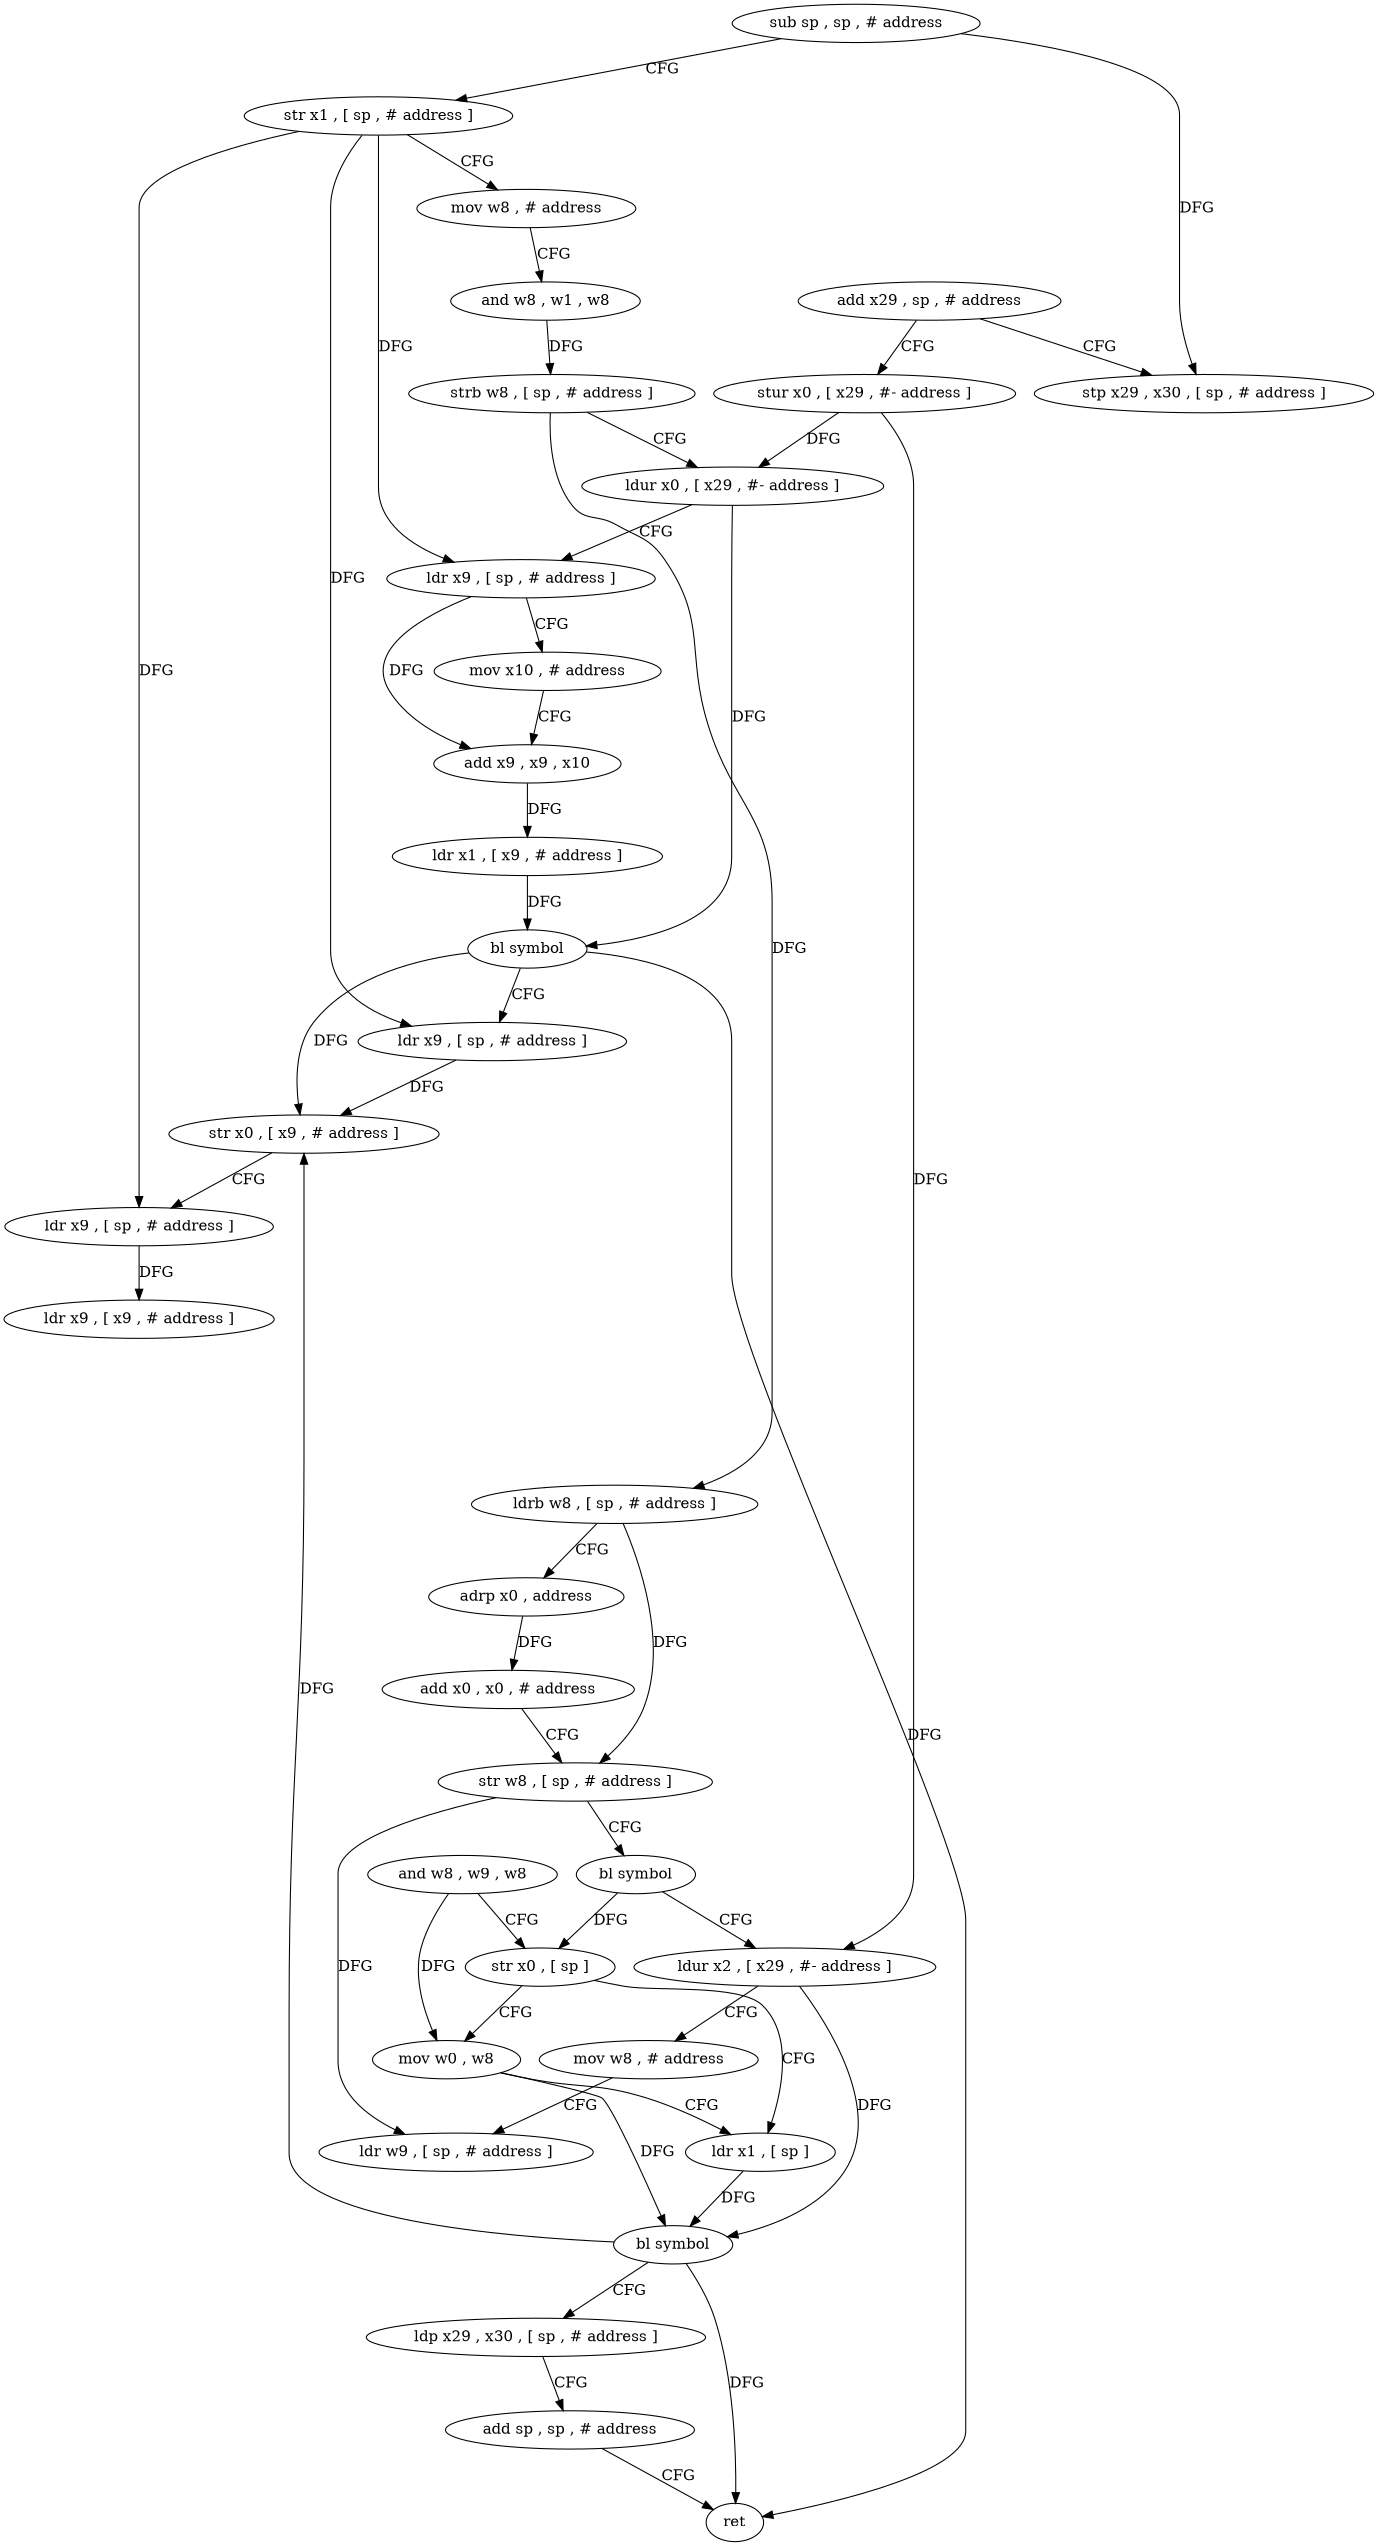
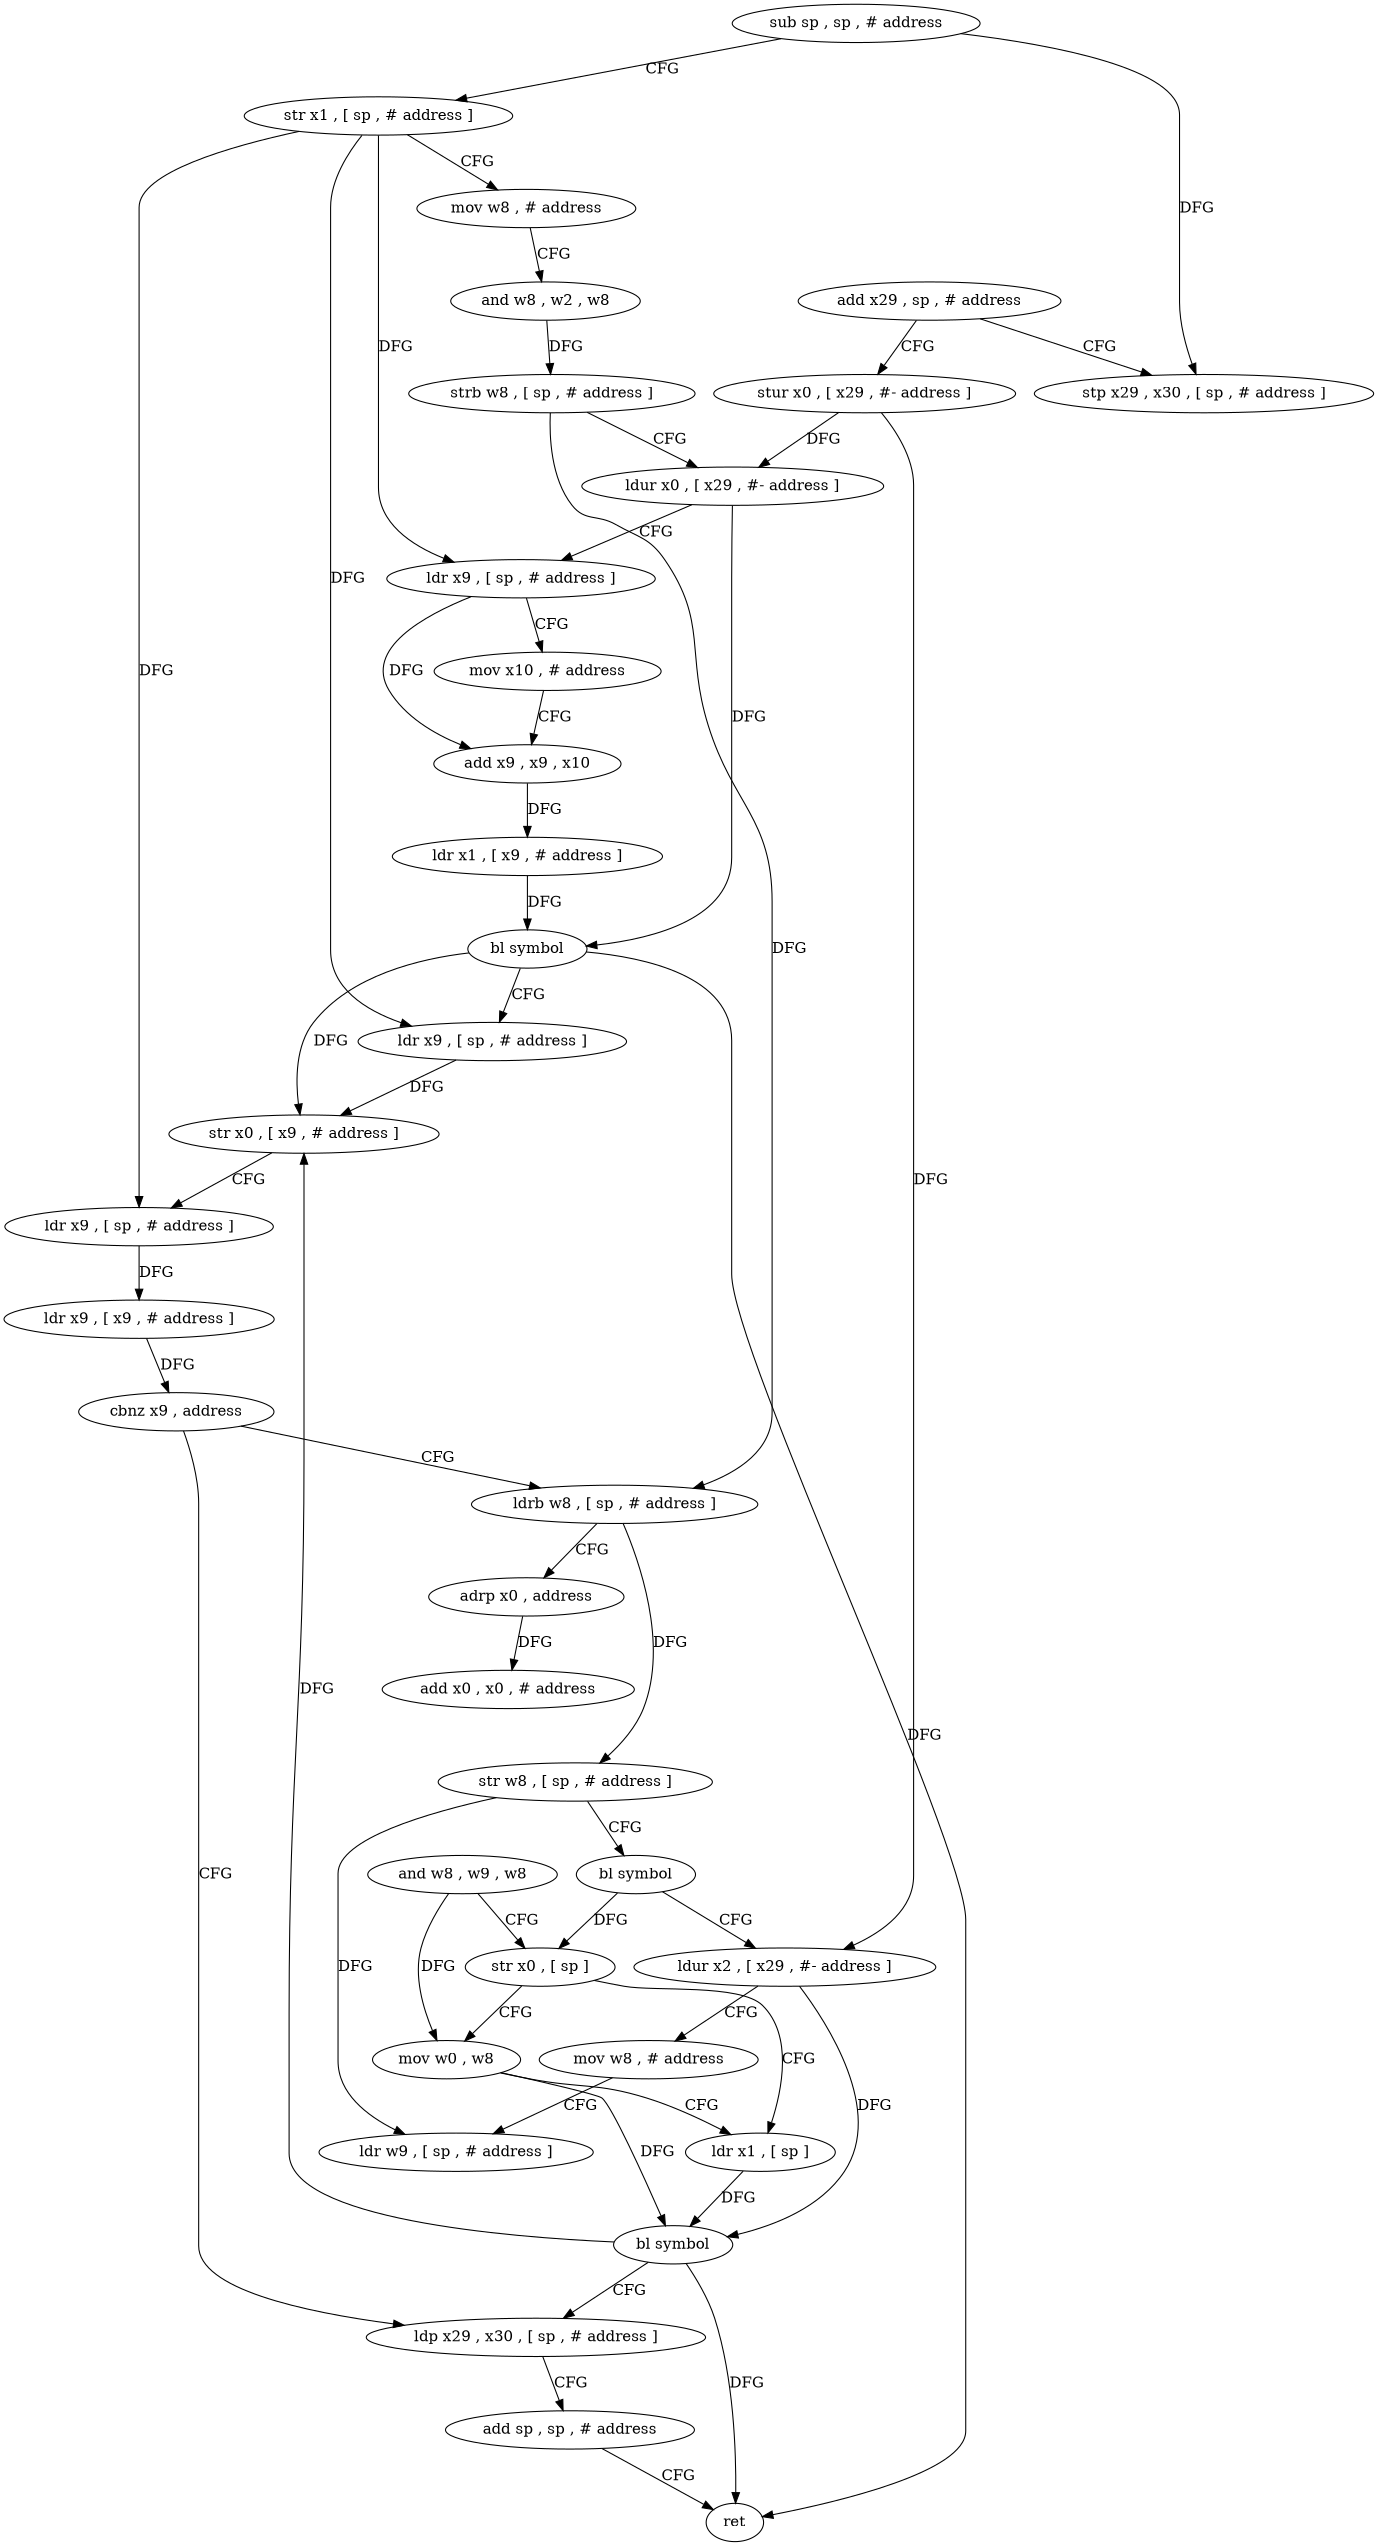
(545, 301) -> (545, 301)
none -> (176, 1412)
(539, 1731) -> none
